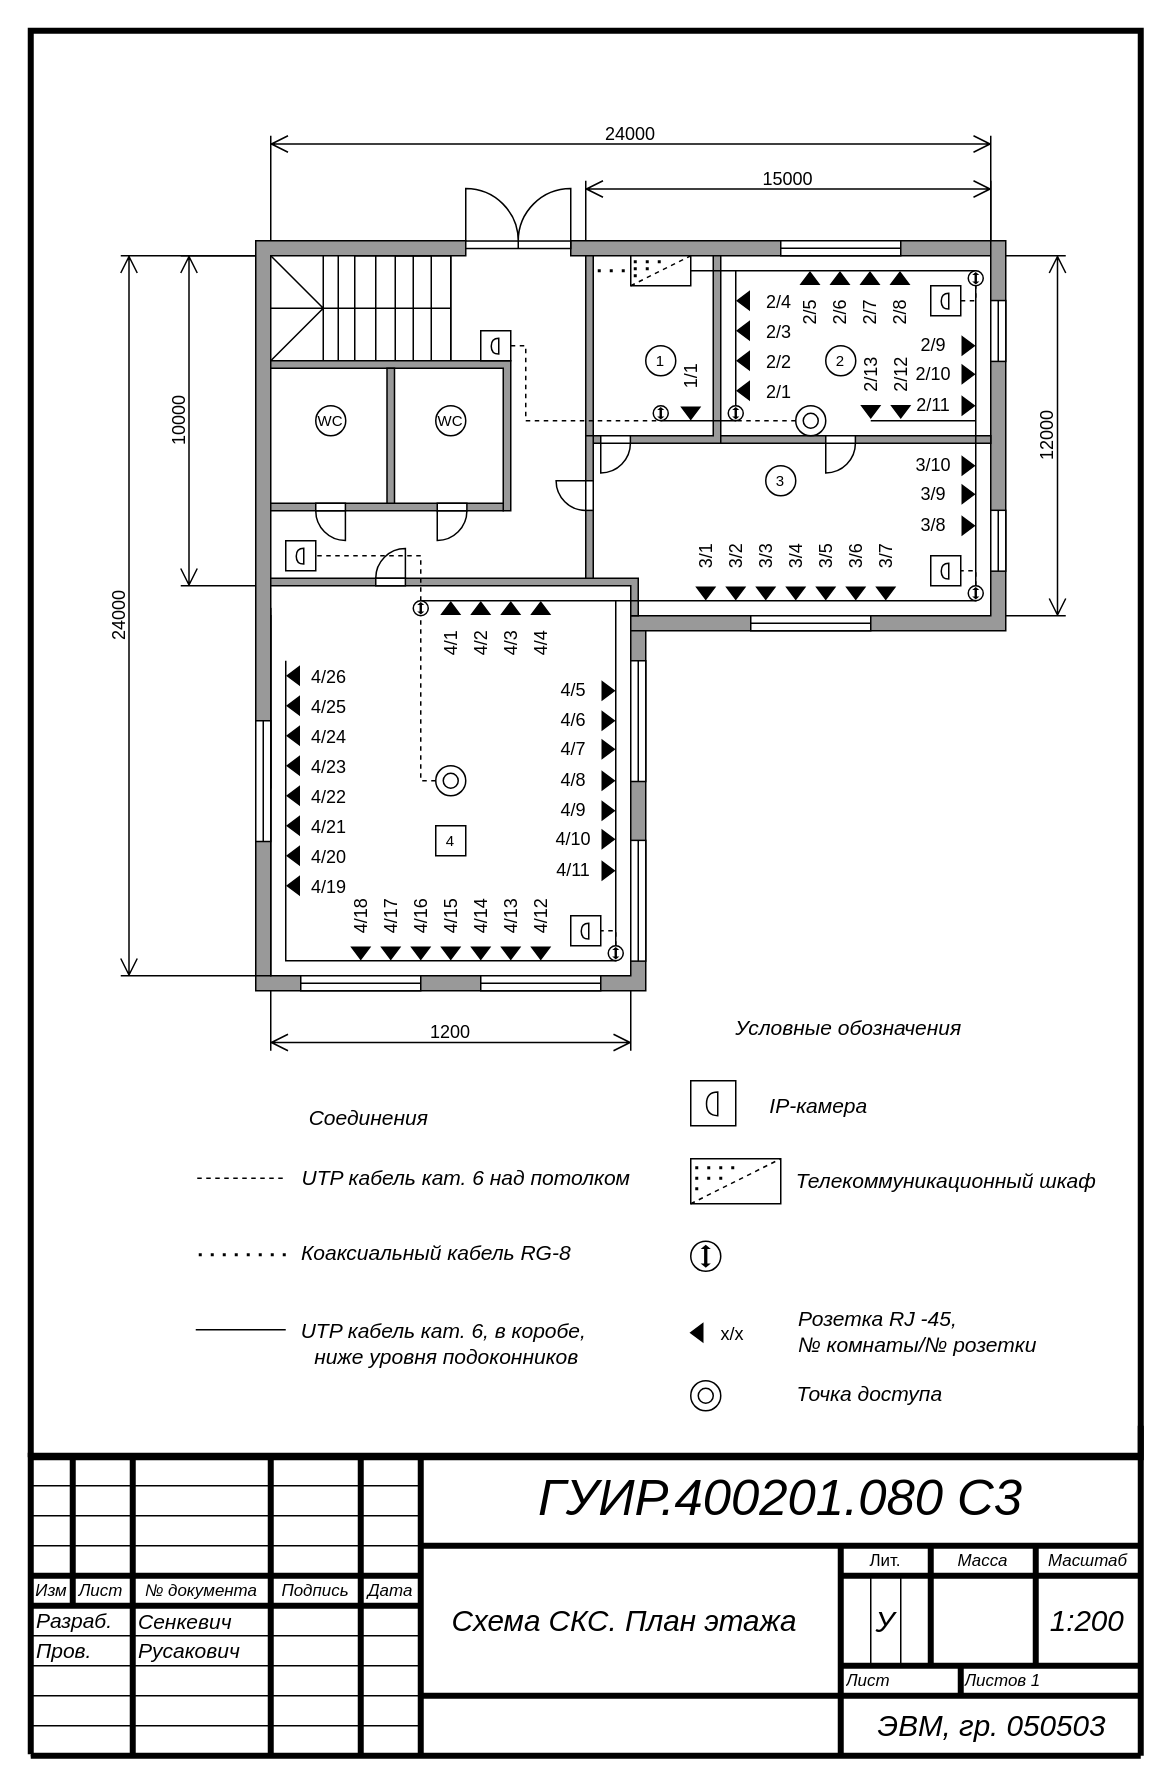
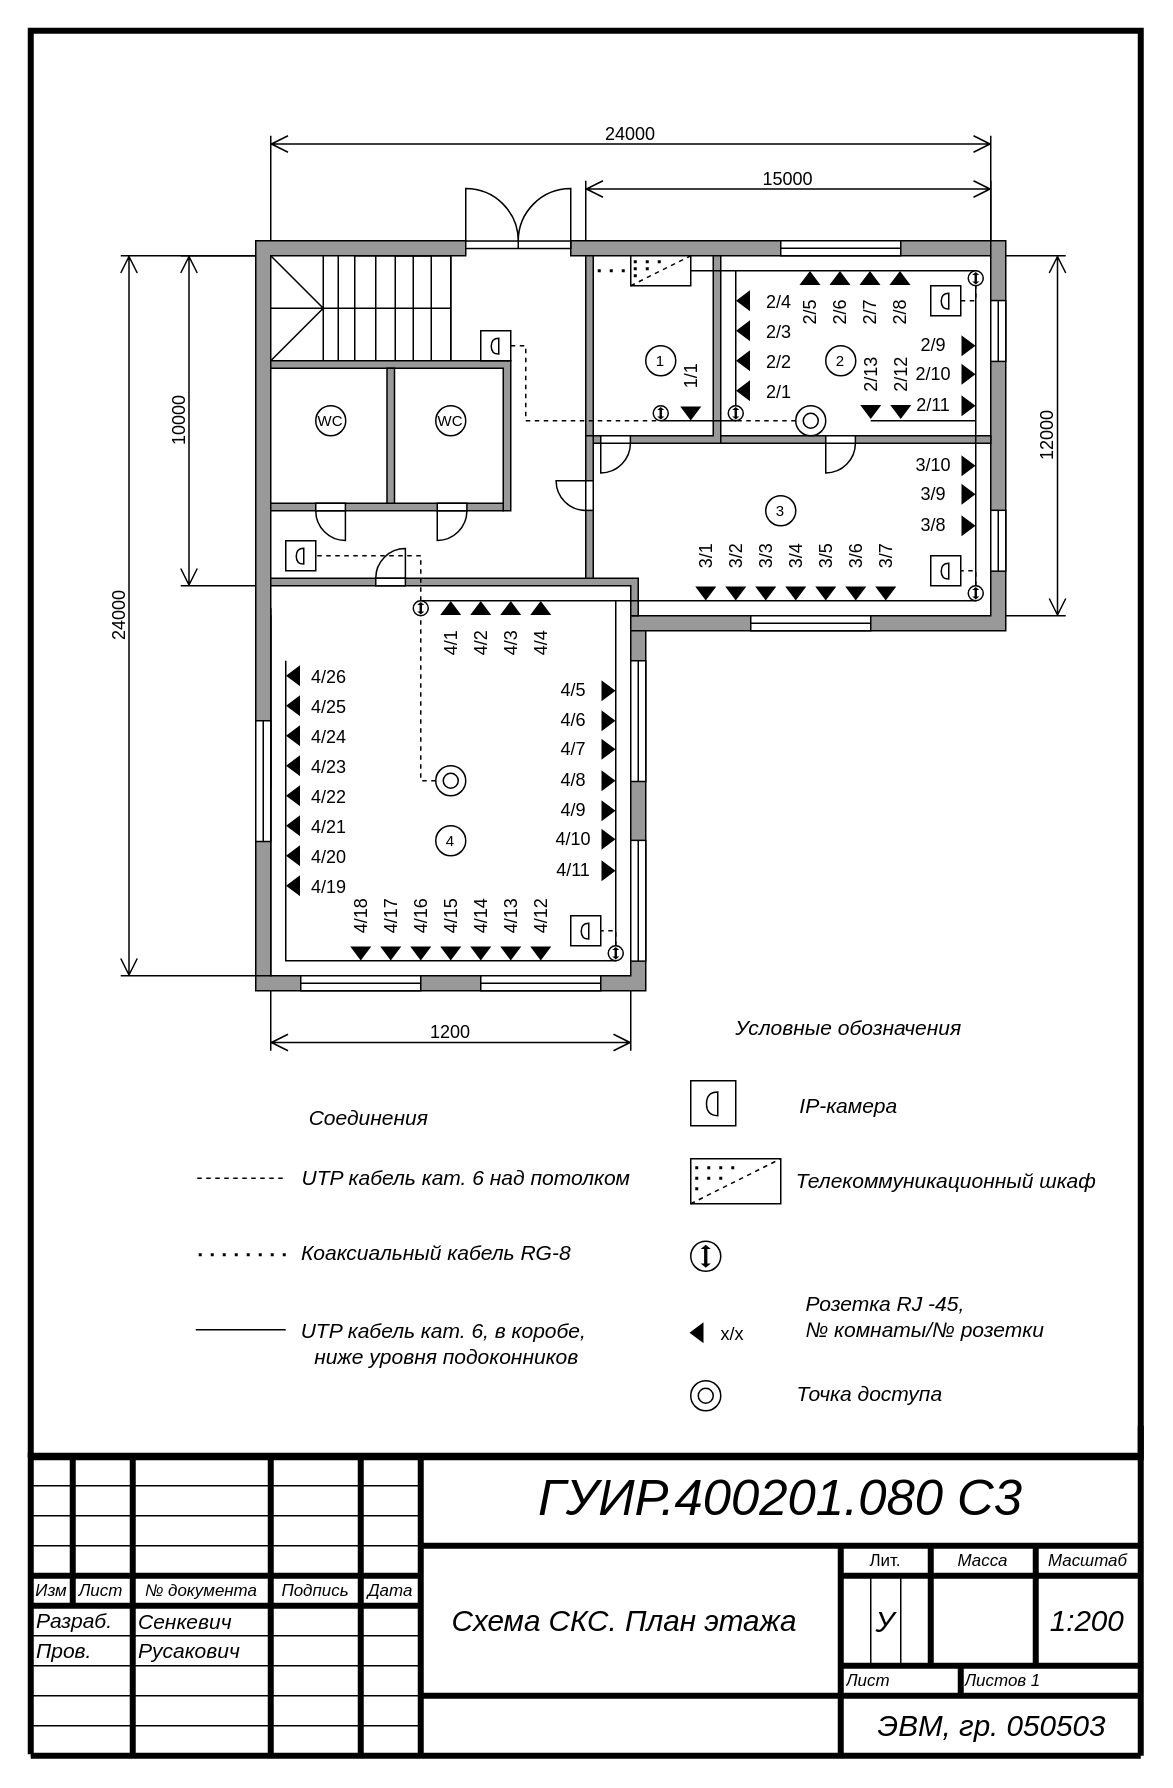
(781, 481) -> (781, 511)
(451, 841) -> (451, 841)
(818, 1106) -> (848, 1106)
(938, 1331) -> (946, 1316)
